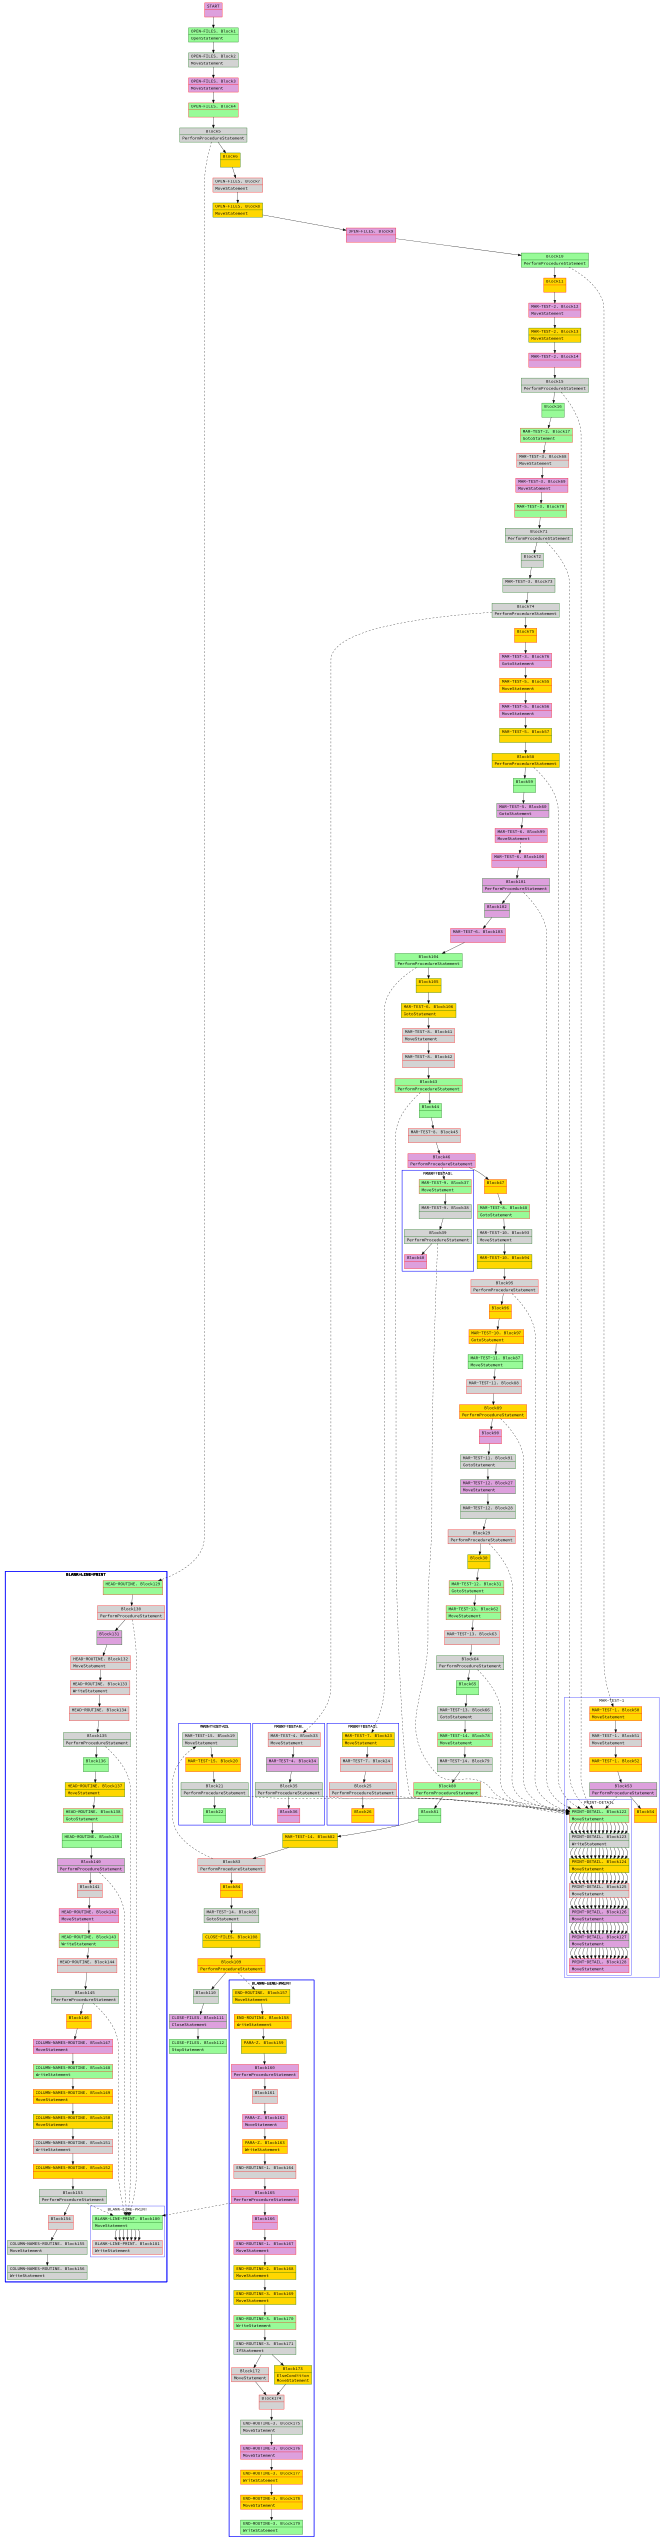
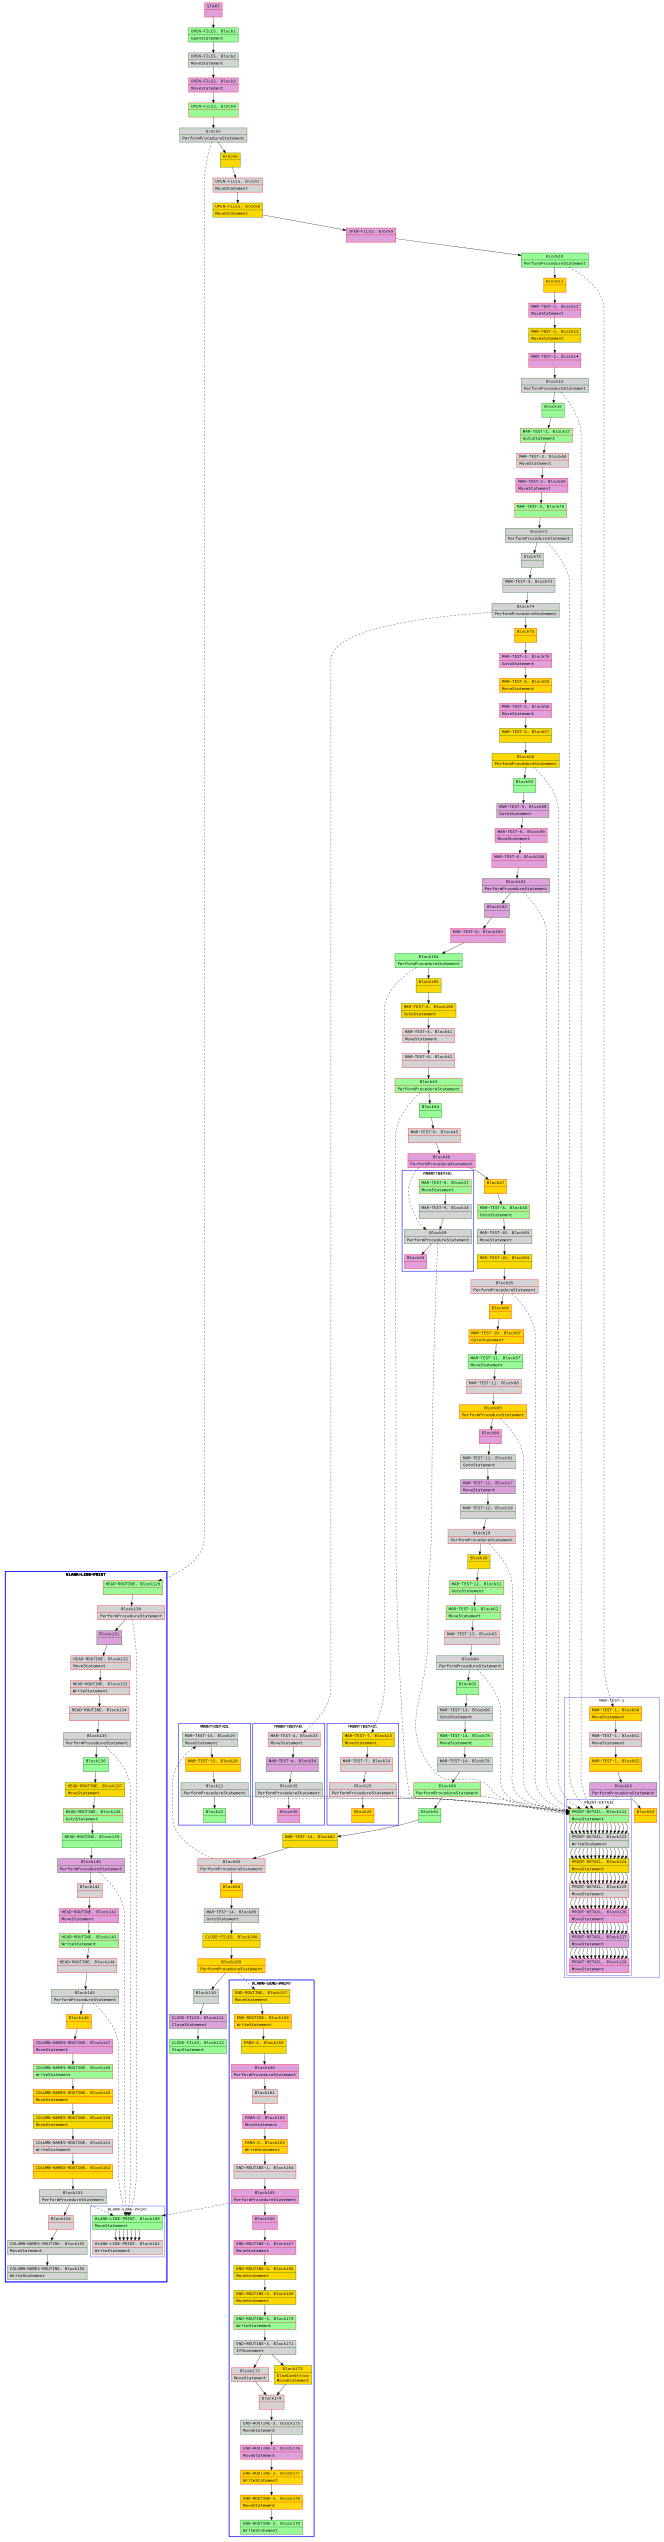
(443, 1172) -> (409, 1198)
(599, 1916) -> (599, 1916)
